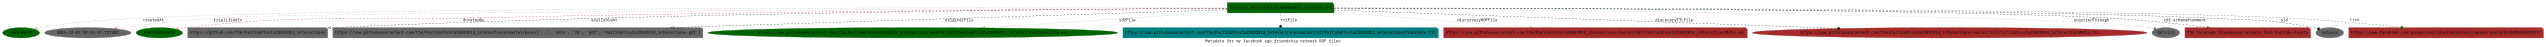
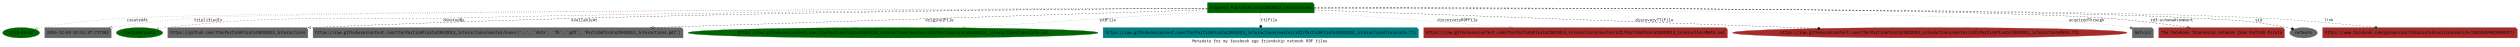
(88, 33) -> (78, 33)
(2166, 33) -> (2143, 33)
